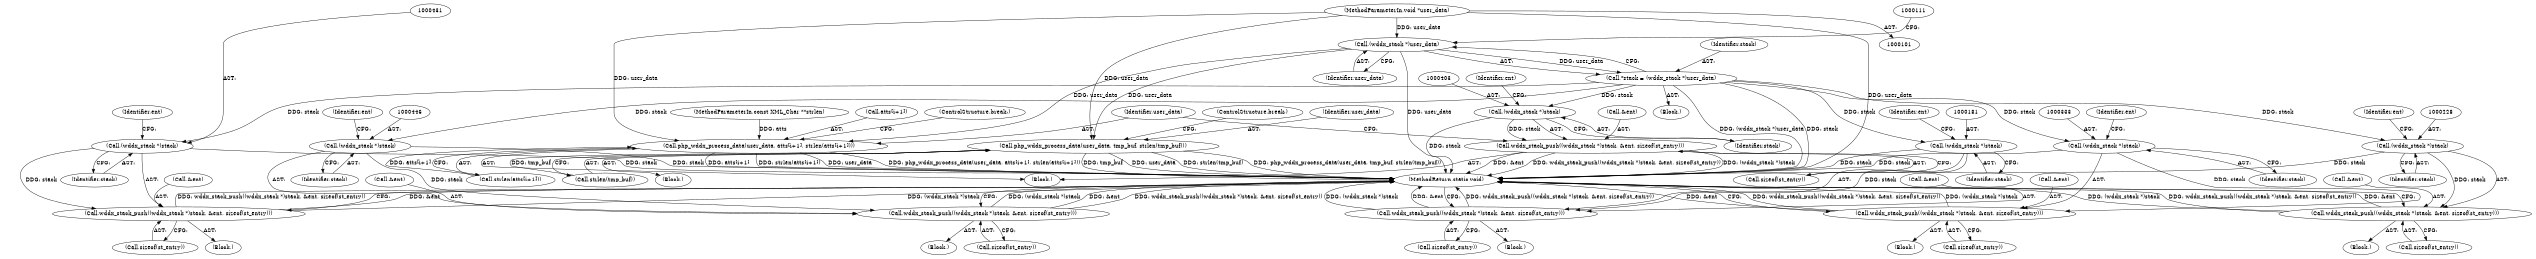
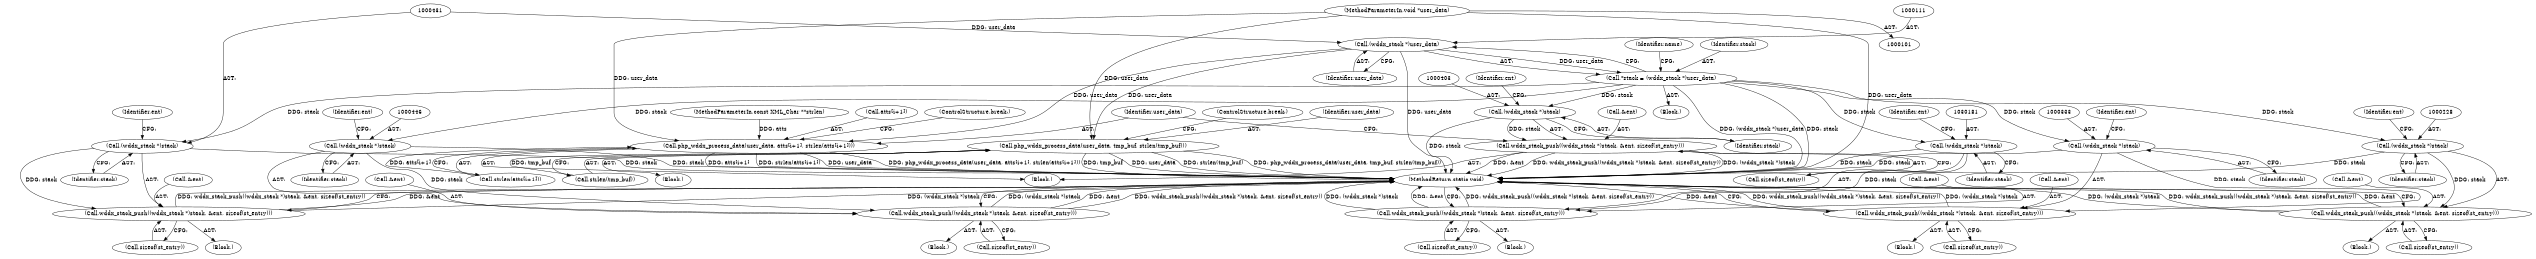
(1397, 26) -> (894, 27)
(1914, 28) -> (1914, 28)
none -> (1659, 45)
(1966, 112) -> (1966, 112)
